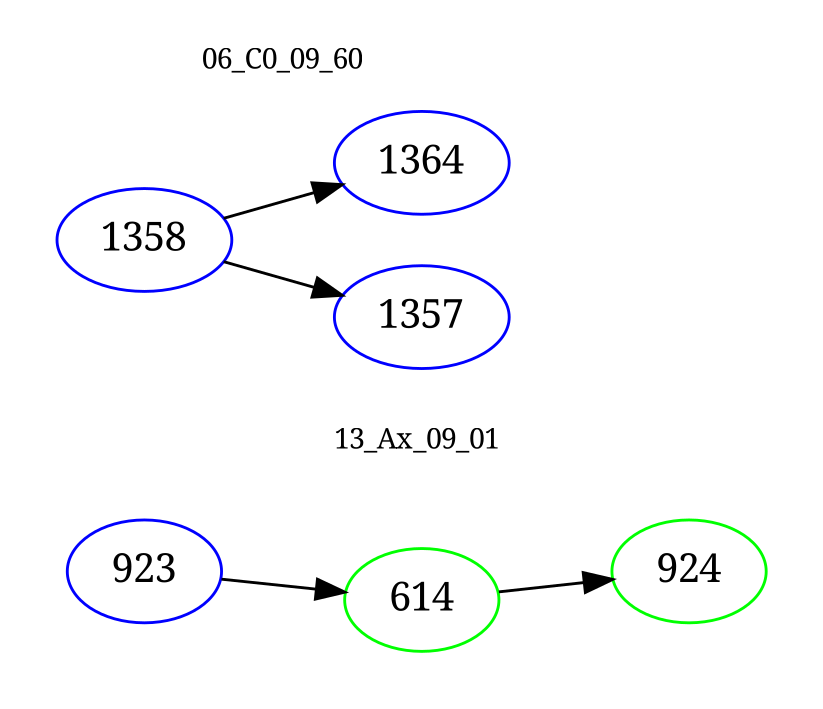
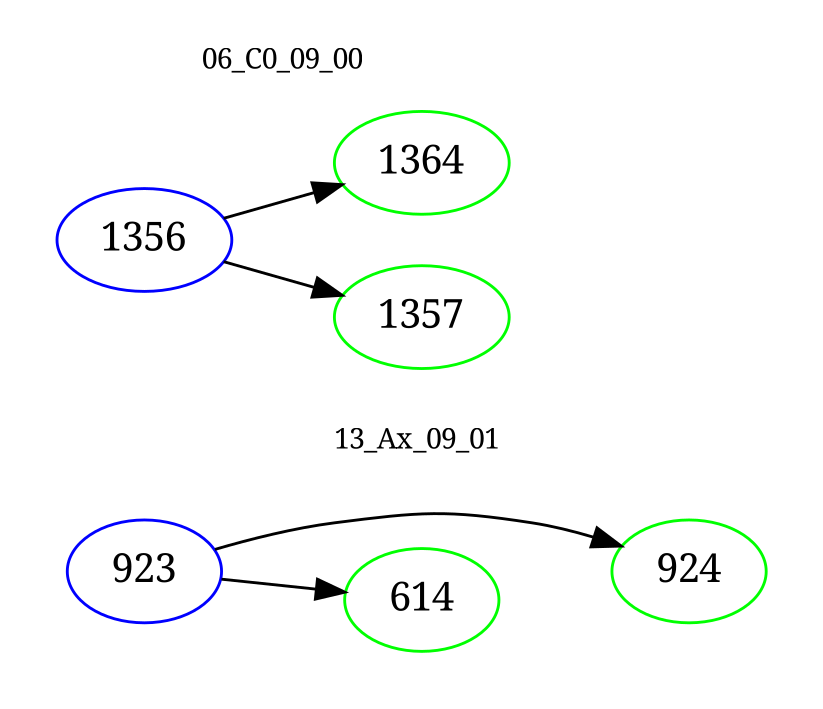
(283, 61) -> (283, 61)
(422, 163) -> (422, 163)
(144, 240) -> (144, 240)
(422, 317) -> (422, 317)
(541, 587) -> (403, 515)
